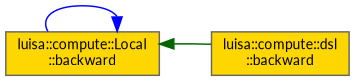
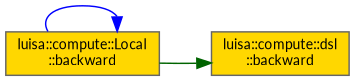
(193, 44) -> (178, 63)
